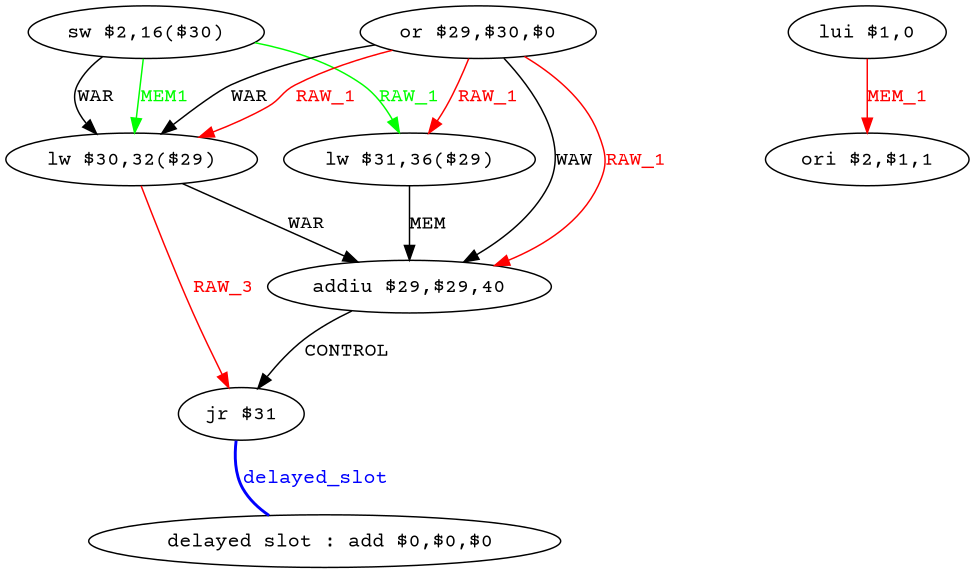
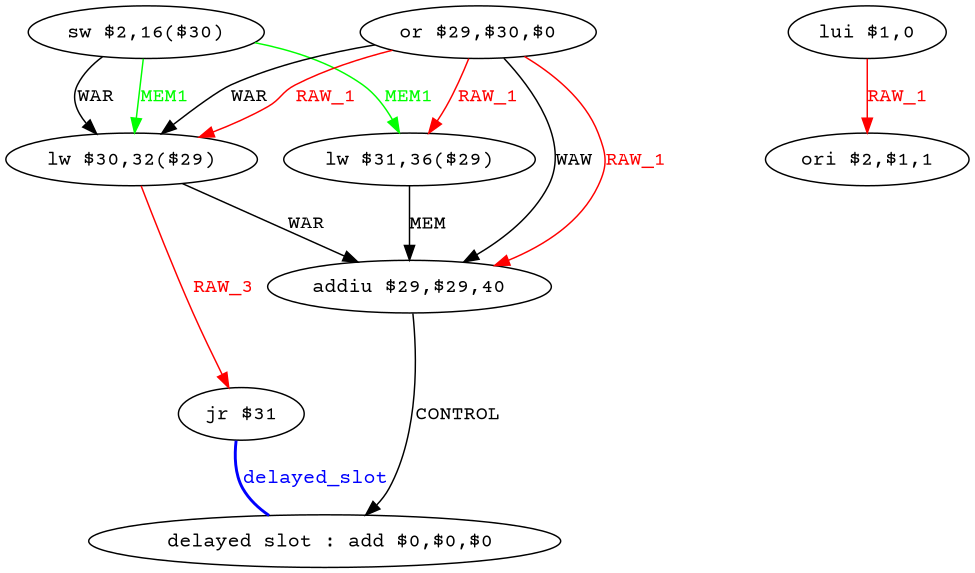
(410, 96) -> (410, 96)
(898, 96) -> (898, 96)
(305, 338) -> (412, 413)
